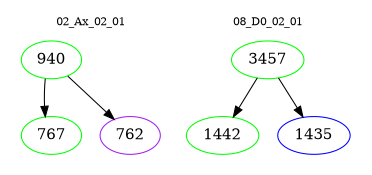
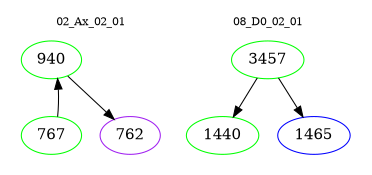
(44, 92) -> (58, 103)
(223, 135) -> (223, 135)
(314, 135) -> (314, 135)
